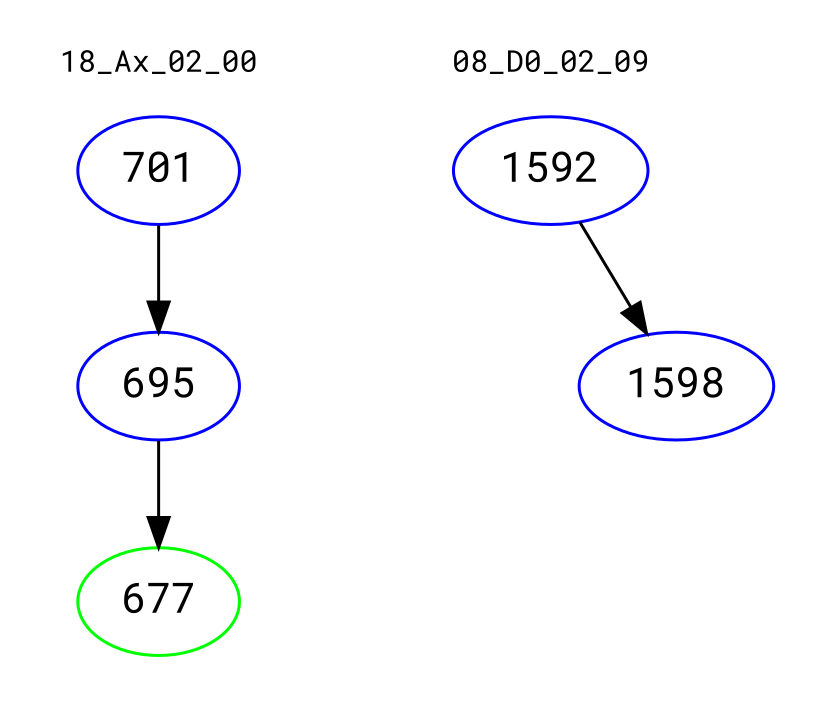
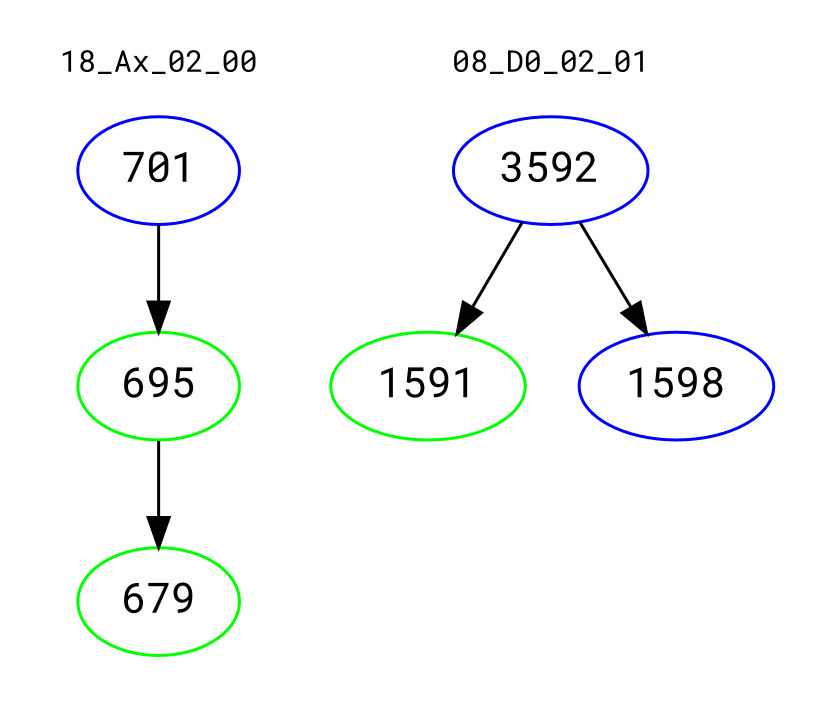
(552, 64) -> (552, 64)
(551, 171) -> (551, 171)
(159, 386) -> (159, 386)
none -> (428, 386)
(159, 602) -> (159, 602)
